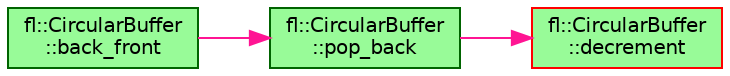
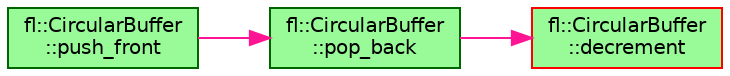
(103, 38) -> (103, 38)
